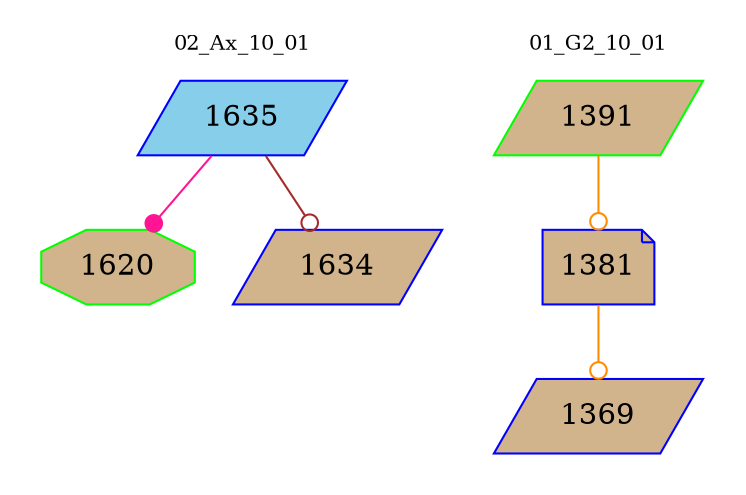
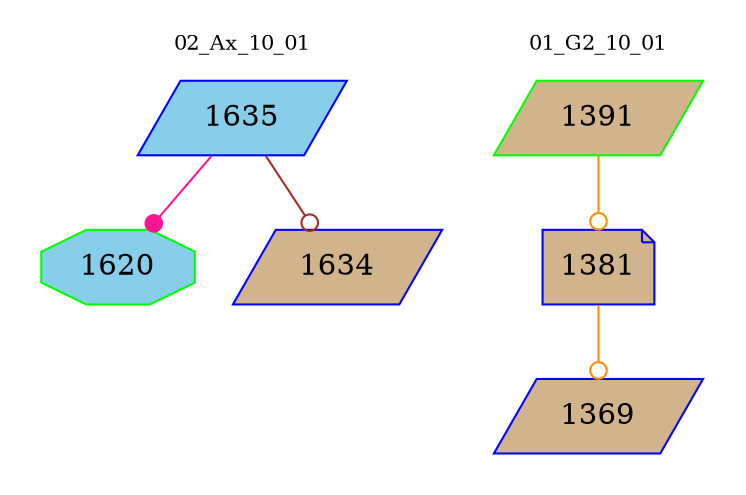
(118, 267) -> (118, 267)
